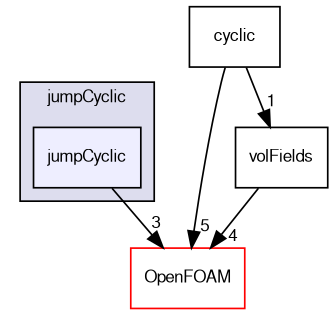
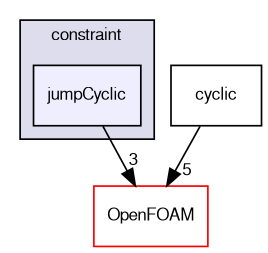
(87, 98) -> (87, 36)
(282, 158) -> none
